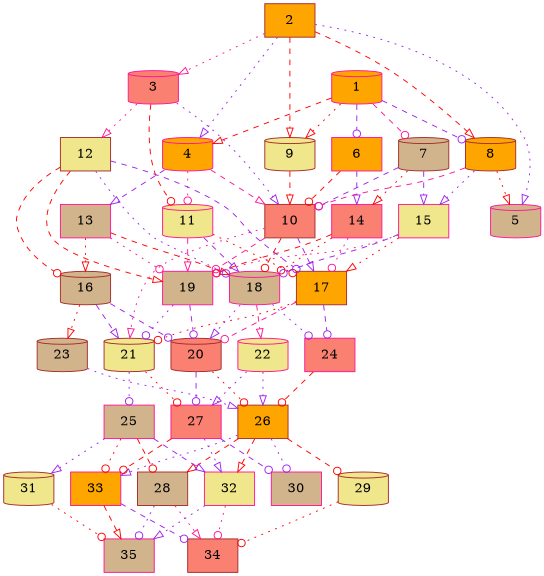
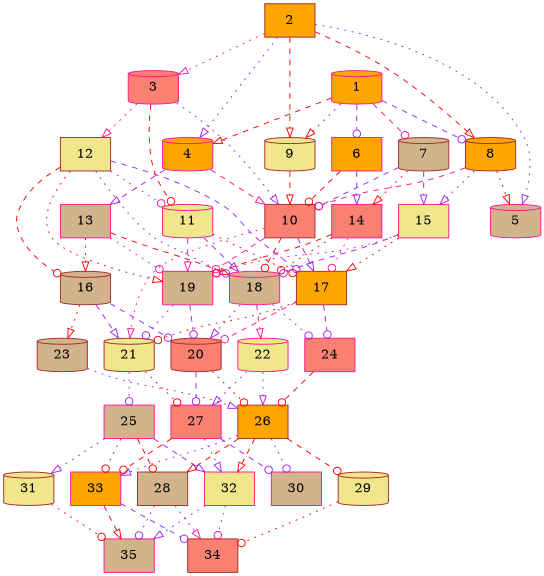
(188, 181) -> (131, 184)
(66, 249) -> (66, 249)
